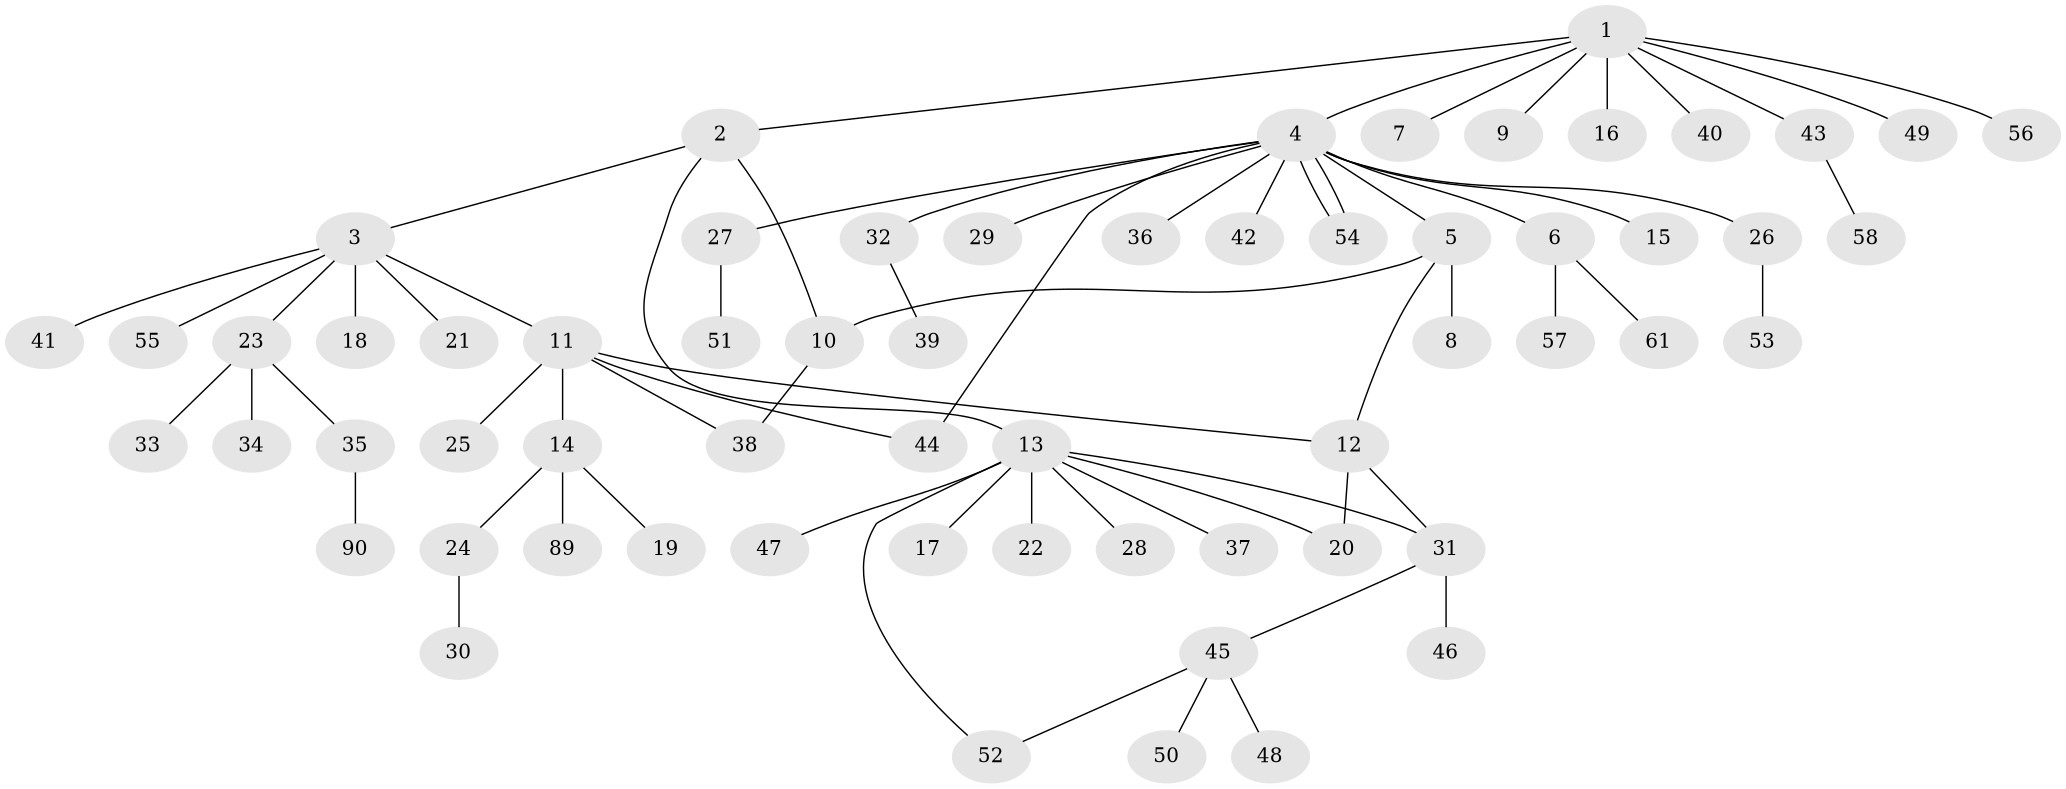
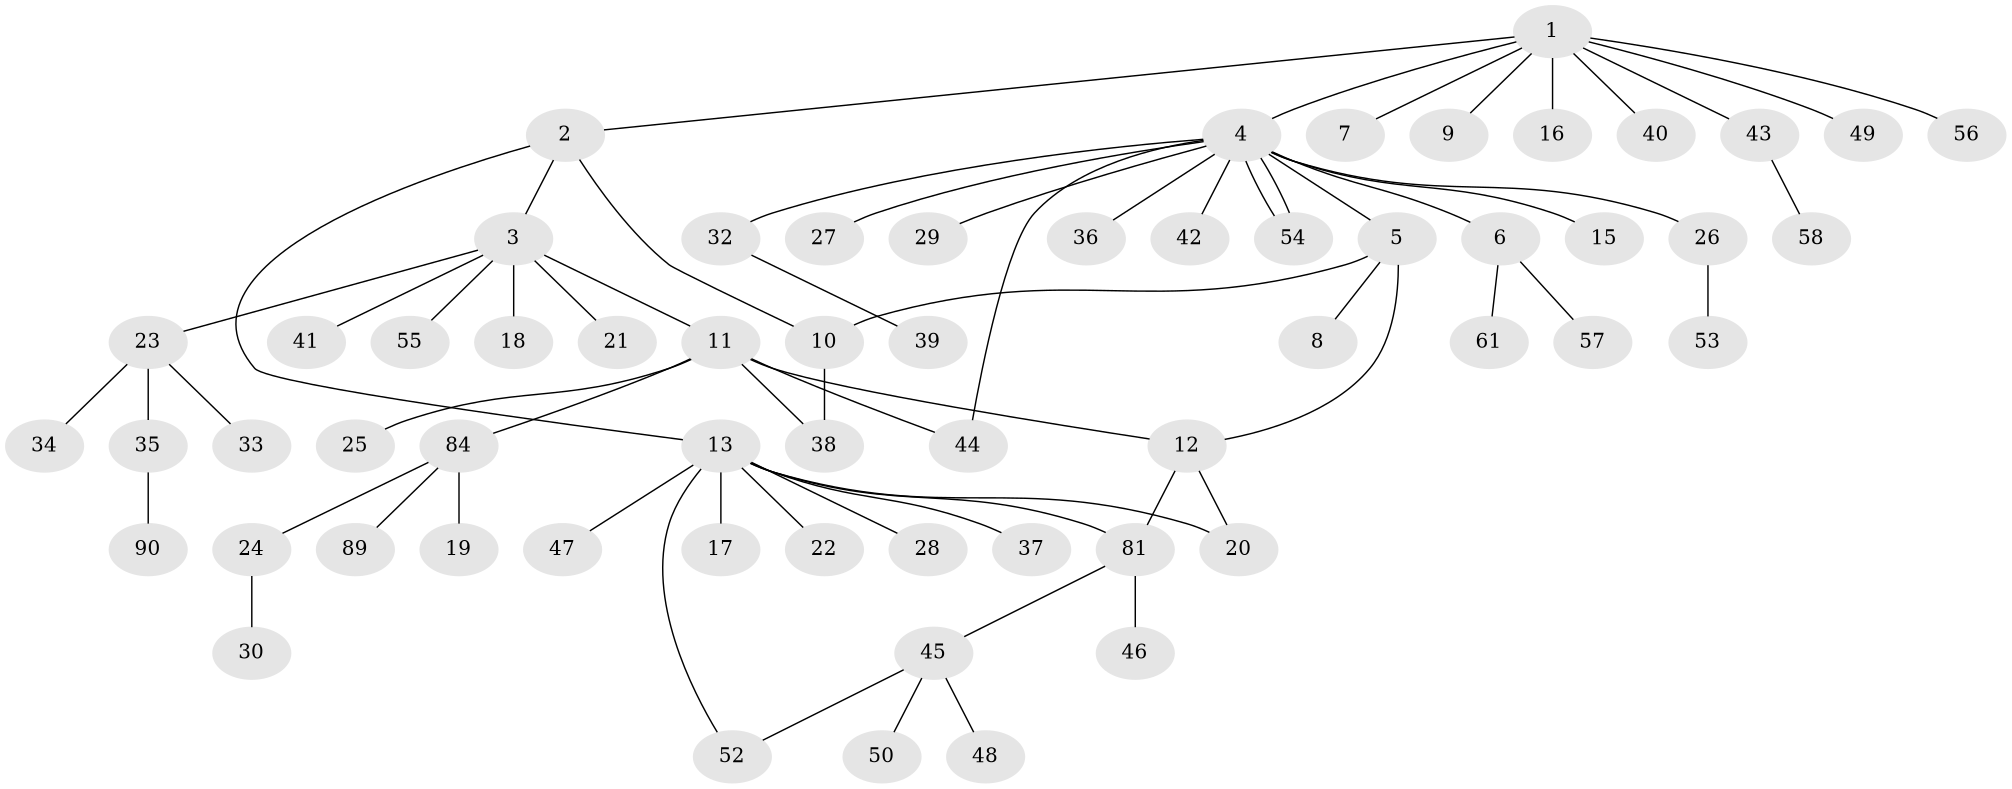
(721, 342) -> none
(563, 446) -> (459, 446)
(1446, 550) -> (1135, 550)
